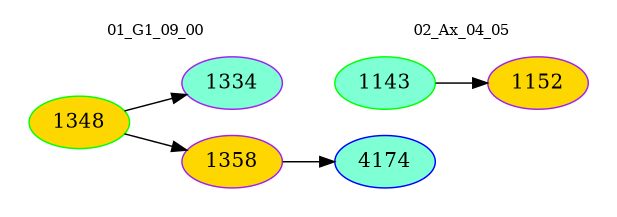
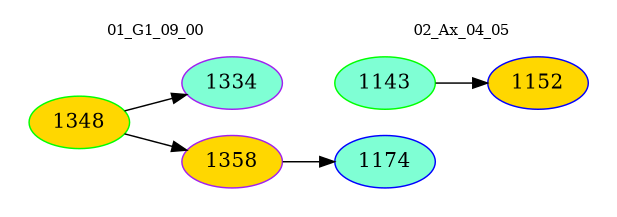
(538, 83) -> (538, 83)
(385, 162) -> (385, 162)
